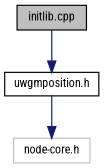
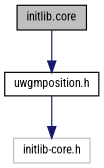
(52, 18) -> (52, 18)
(52, 151) -> (52, 151)
